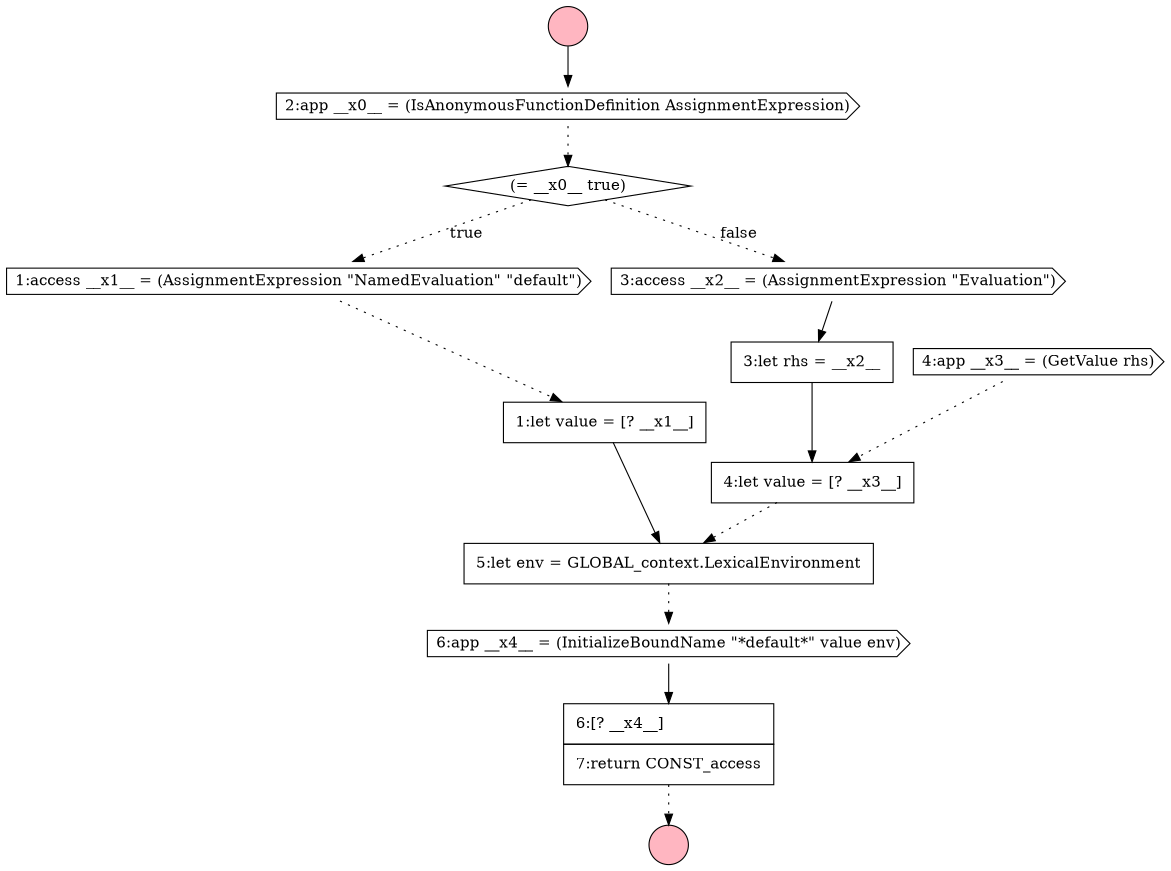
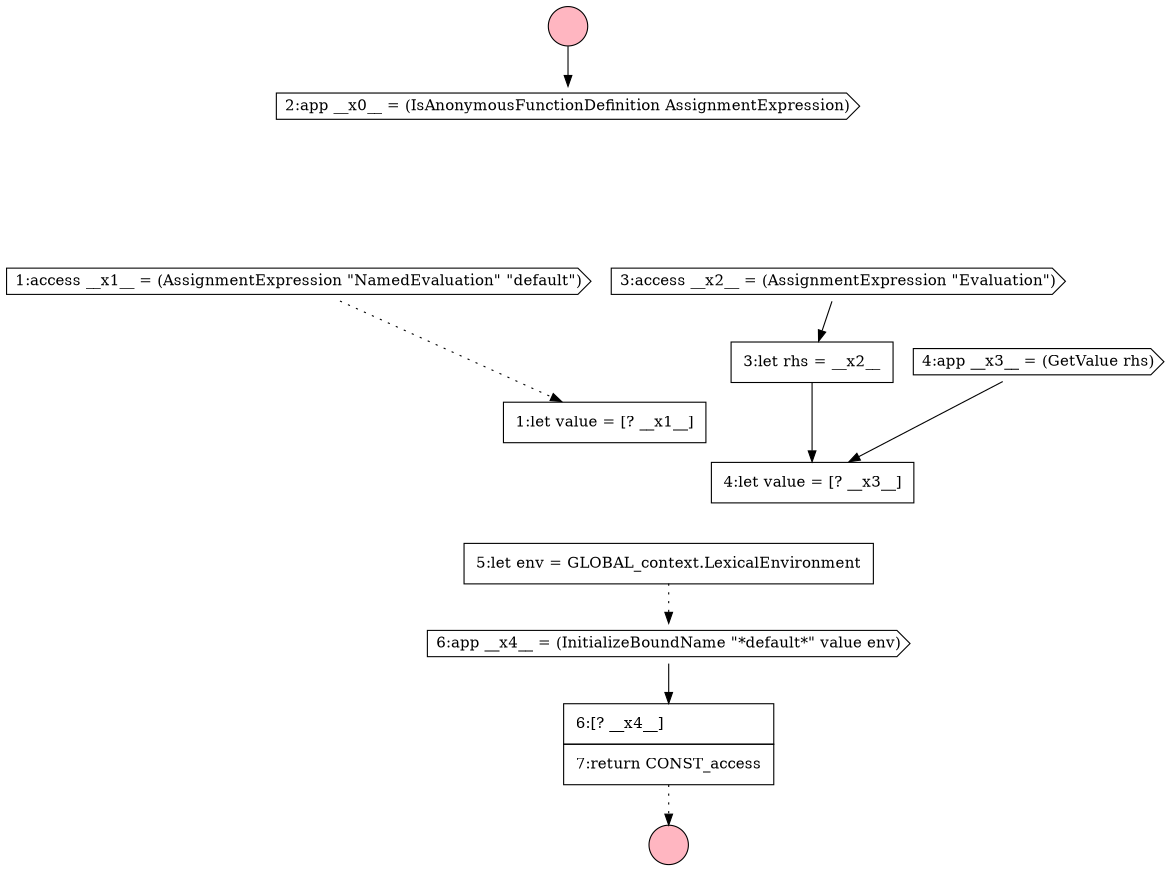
(568, 186) -> none
(931, 419) -> (931, 419)
(634, 488) -> none
(745, 520) -> none
